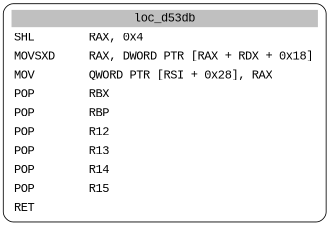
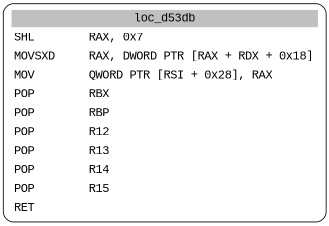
(79, 37) -> (79, 37)
